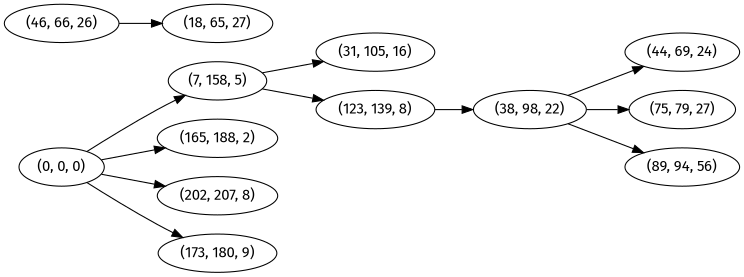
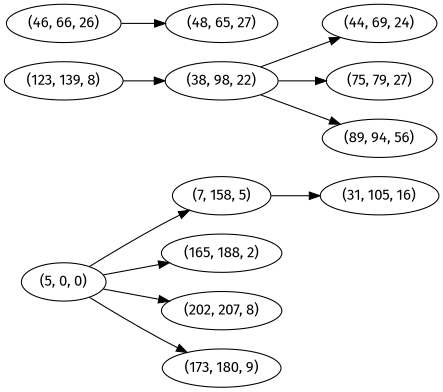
(218, 23) -> (222, 23)
(287, 94) -> none
(62, 167) -> (64, 282)
